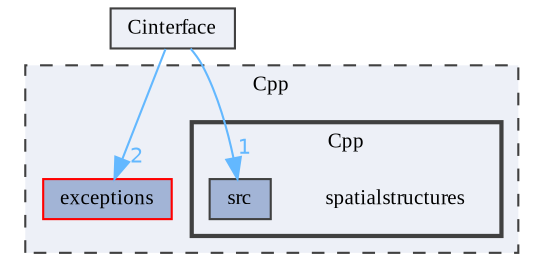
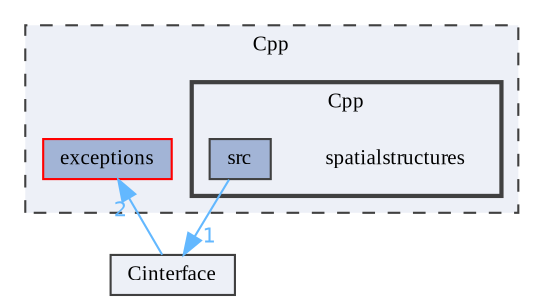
(218, 101) -> (212, 208)
